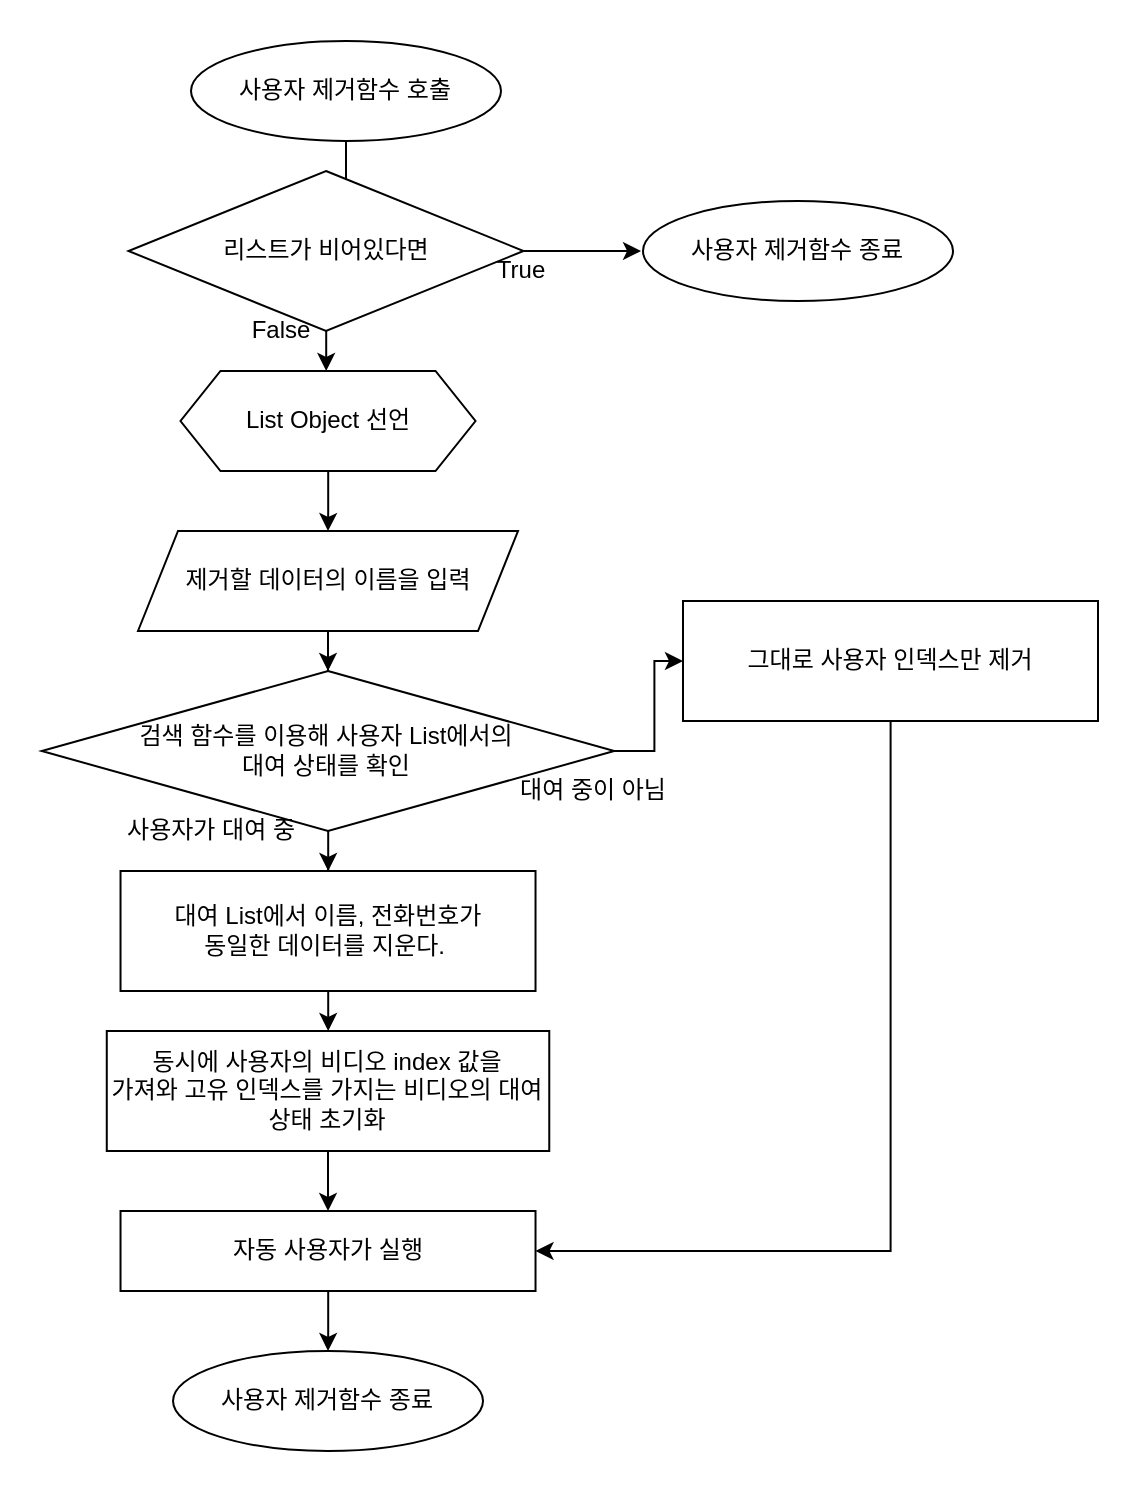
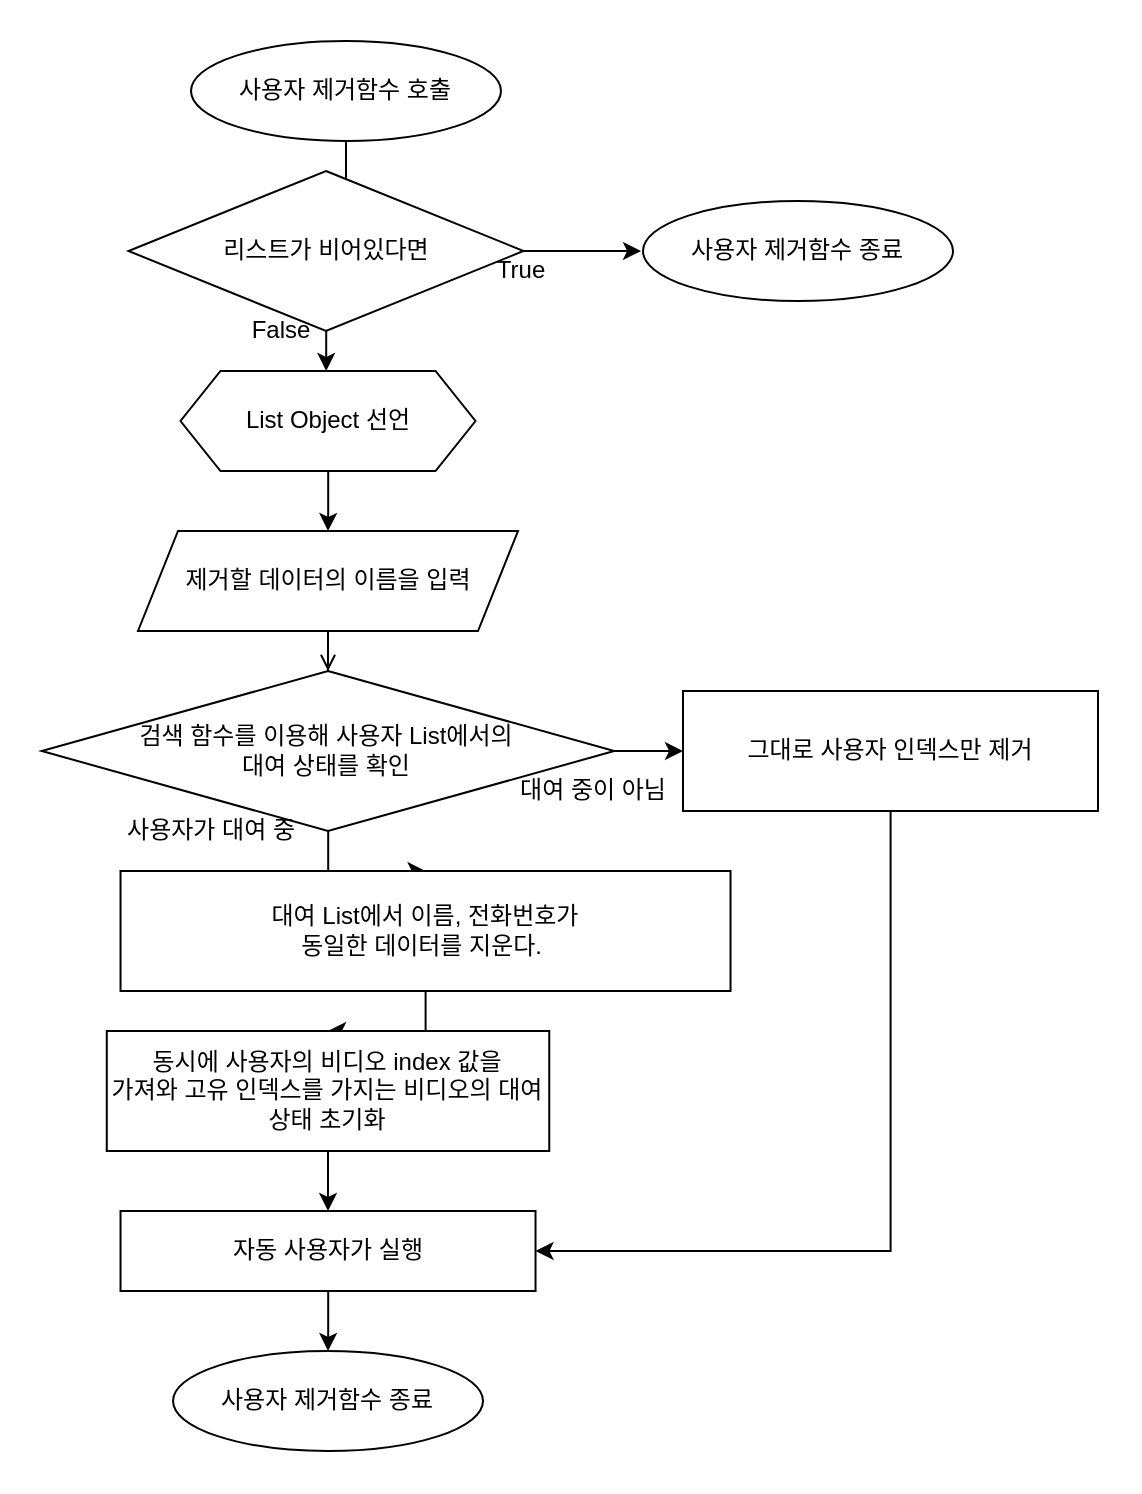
(328, 656) -> (328, 659)
(891, 661) -> (891, 751)
(328, 931) -> (426, 931)
